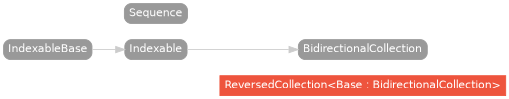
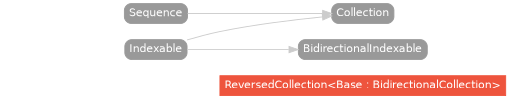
none -> (363, 14)
(48, 50) -> none
(363, 50) -> (363, 50)
